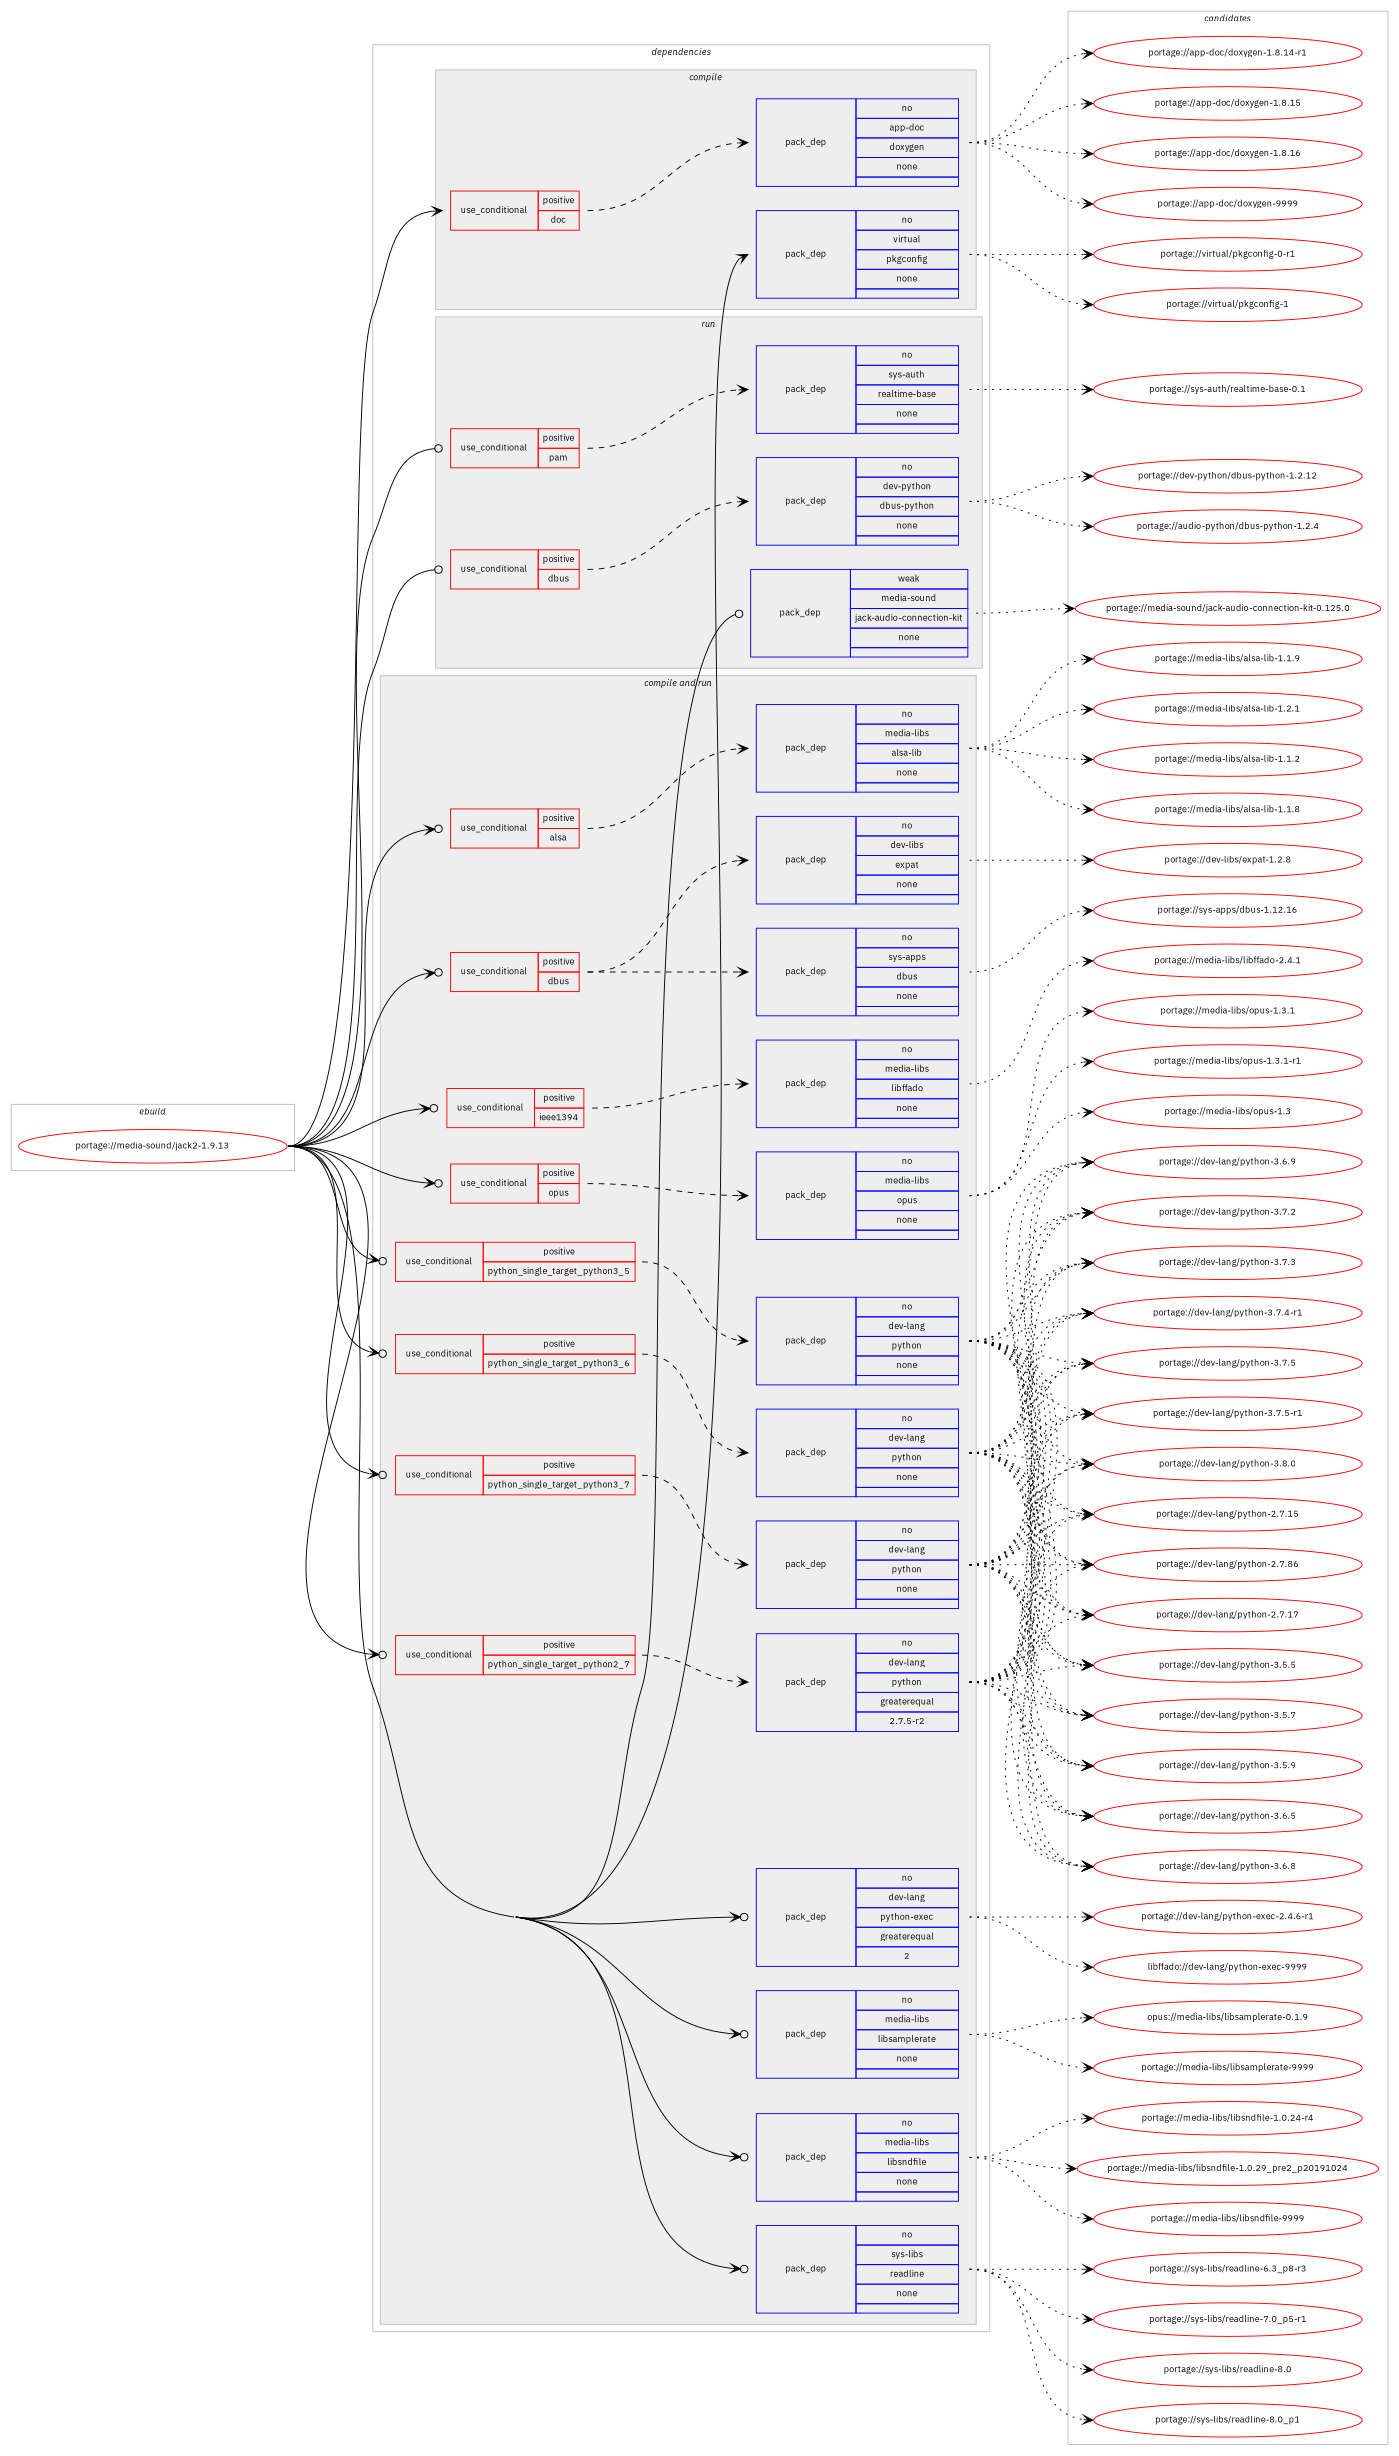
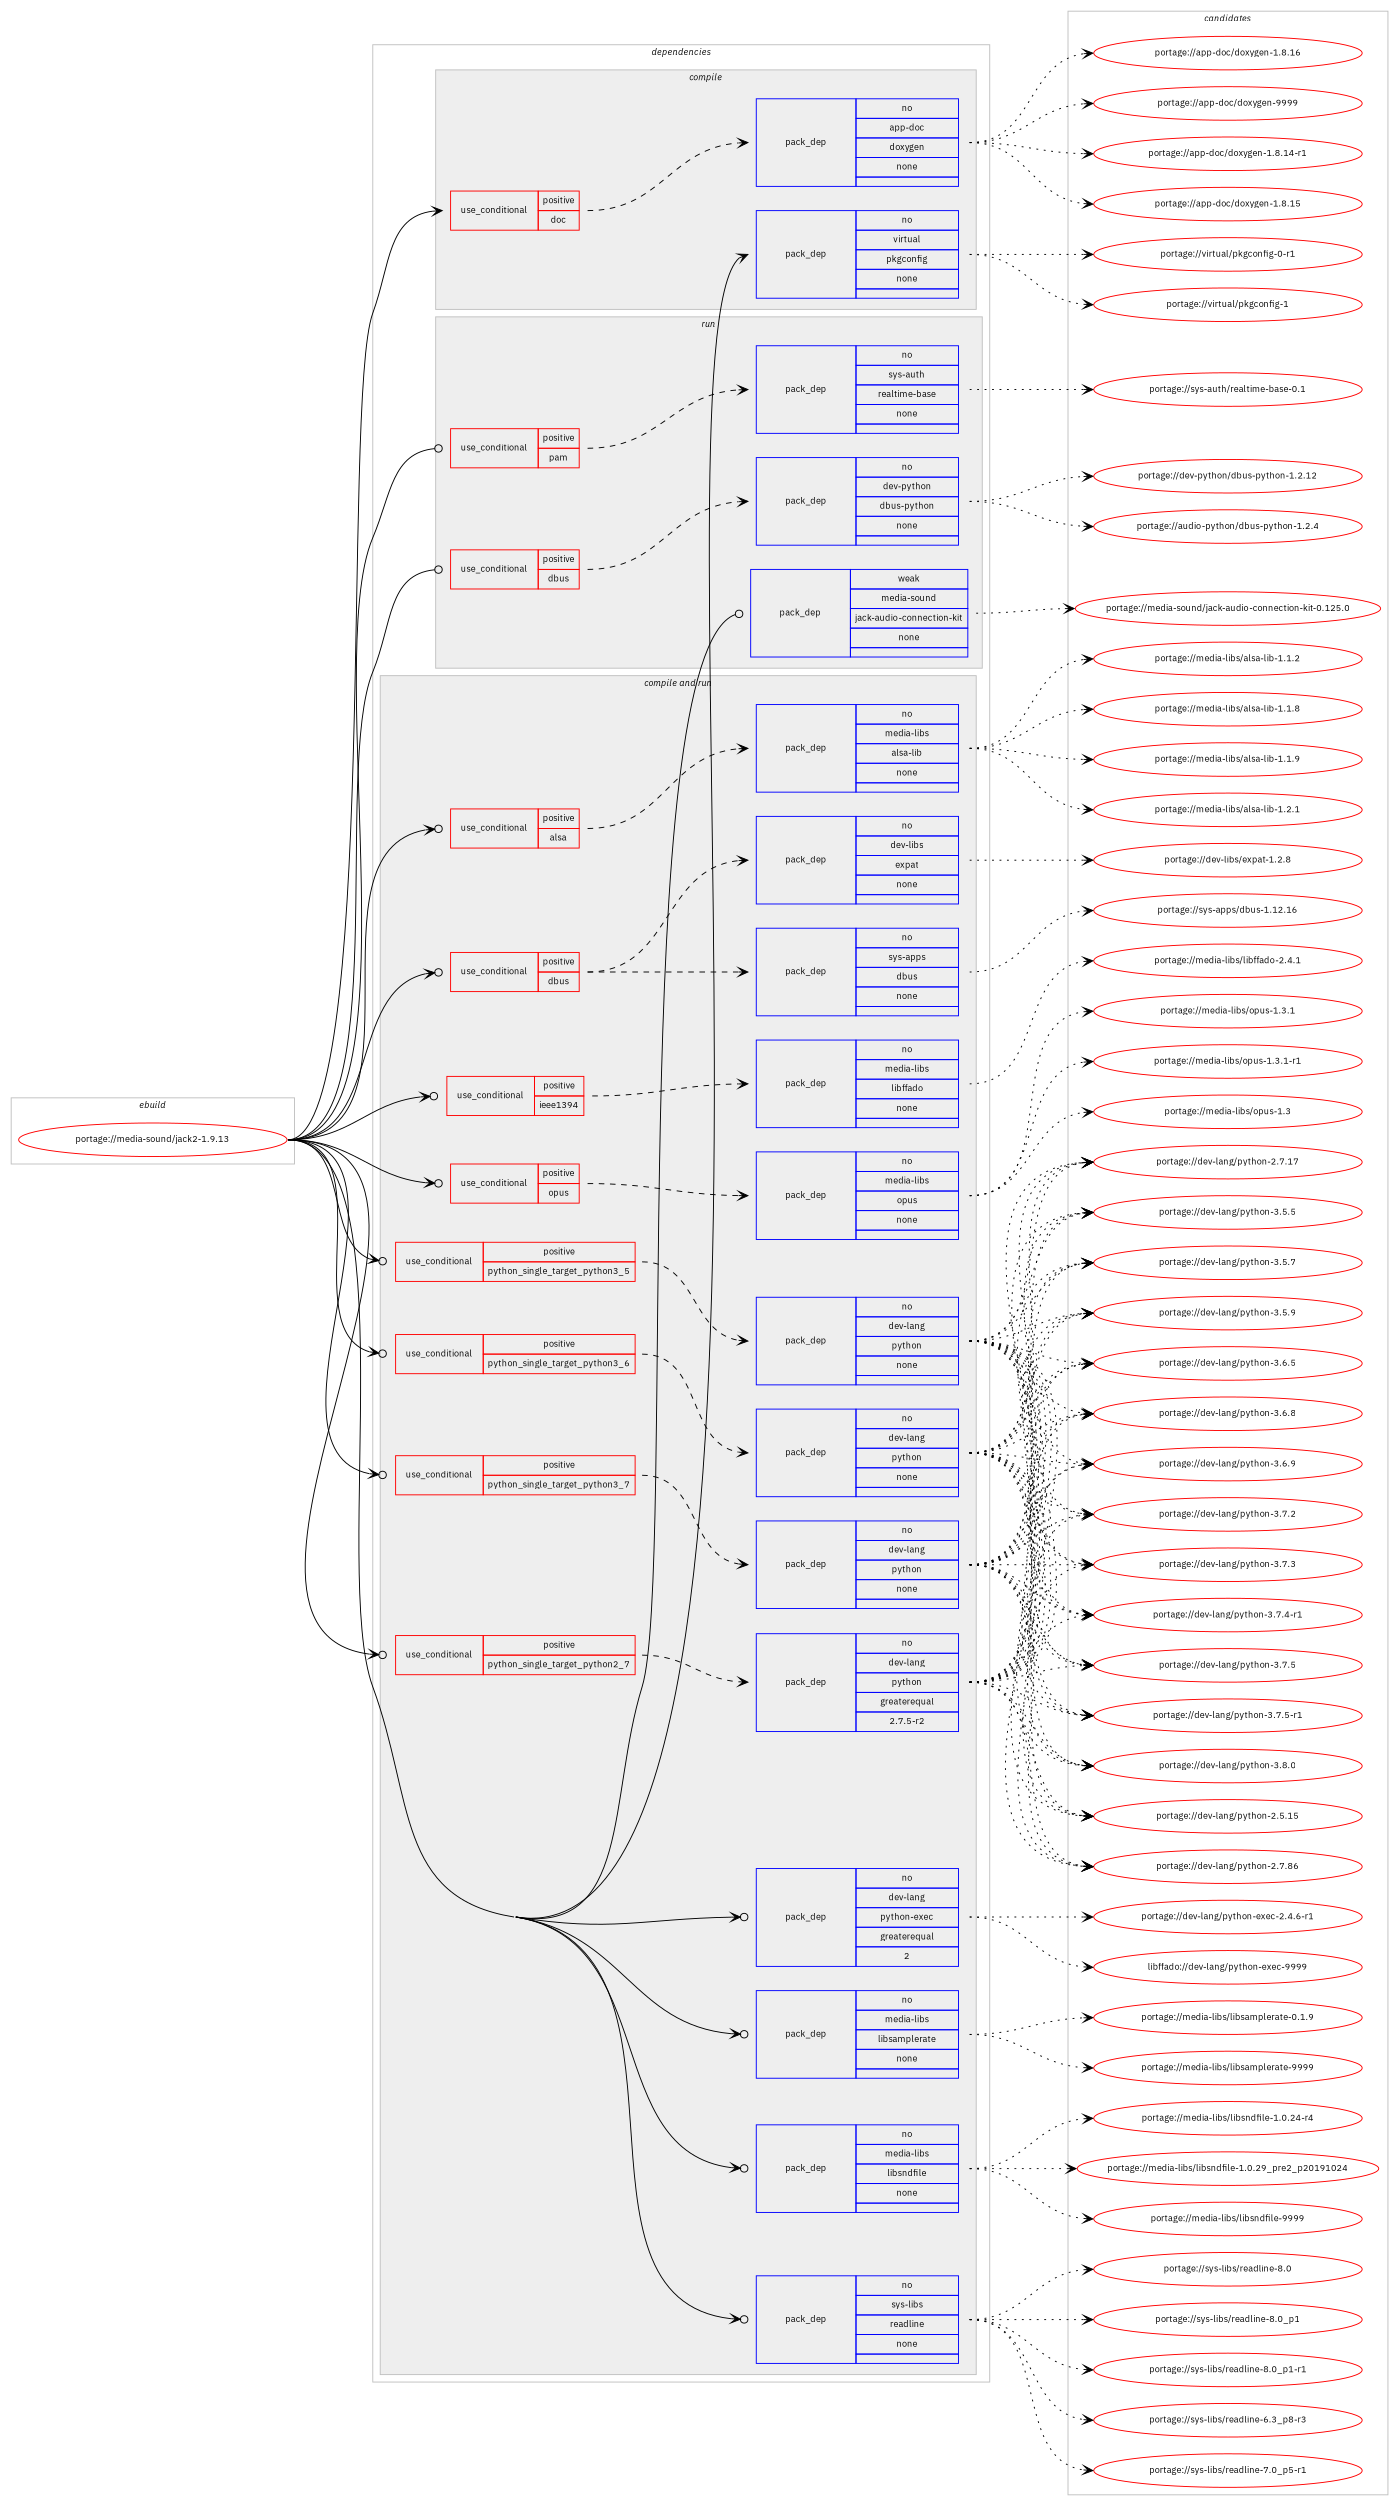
(1228, 1514) -> (1228, 1816)
(1228, 2018) -> (1228, 2018)
none -> (1228, 2370)
